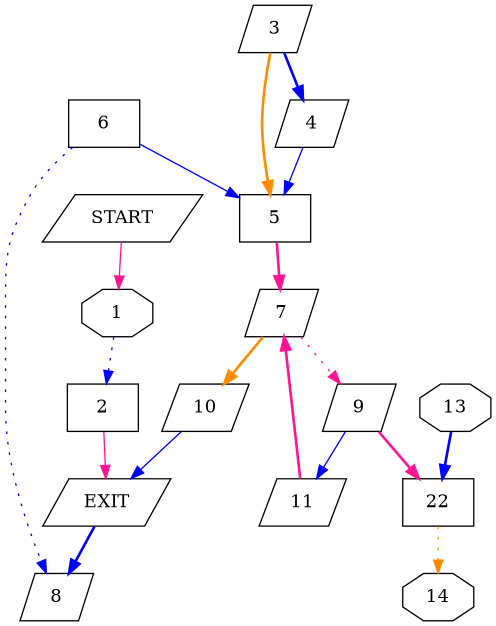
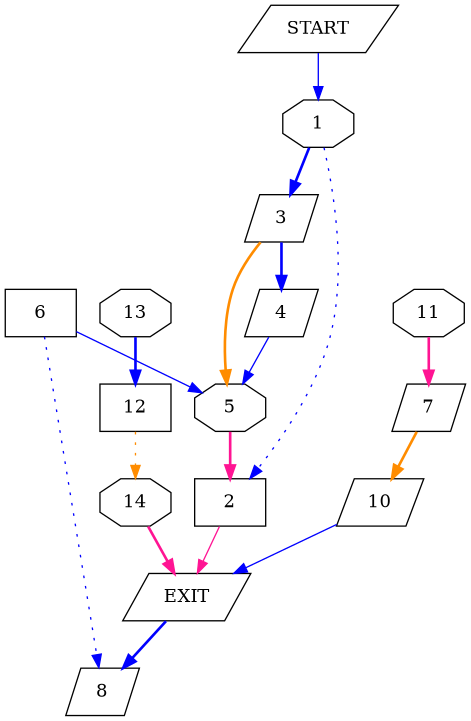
none -> (302, 165)
(275, 218) -> (230, 408)
(120, 259) -> (318, 70)
(278, 259) -> (230, 449)
(359, 408) -> none
(303, 502) -> (429, 313)
(438, 502) -> (135, 408)
none -> (158, 544)
